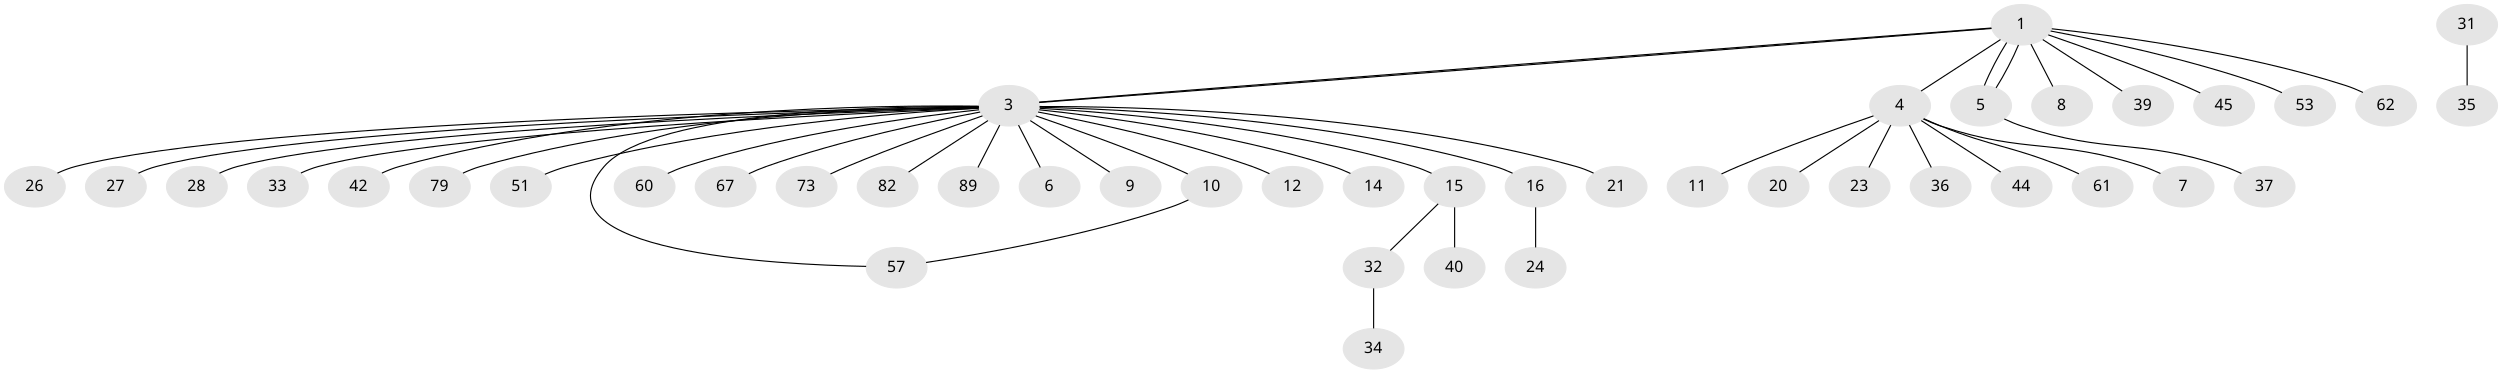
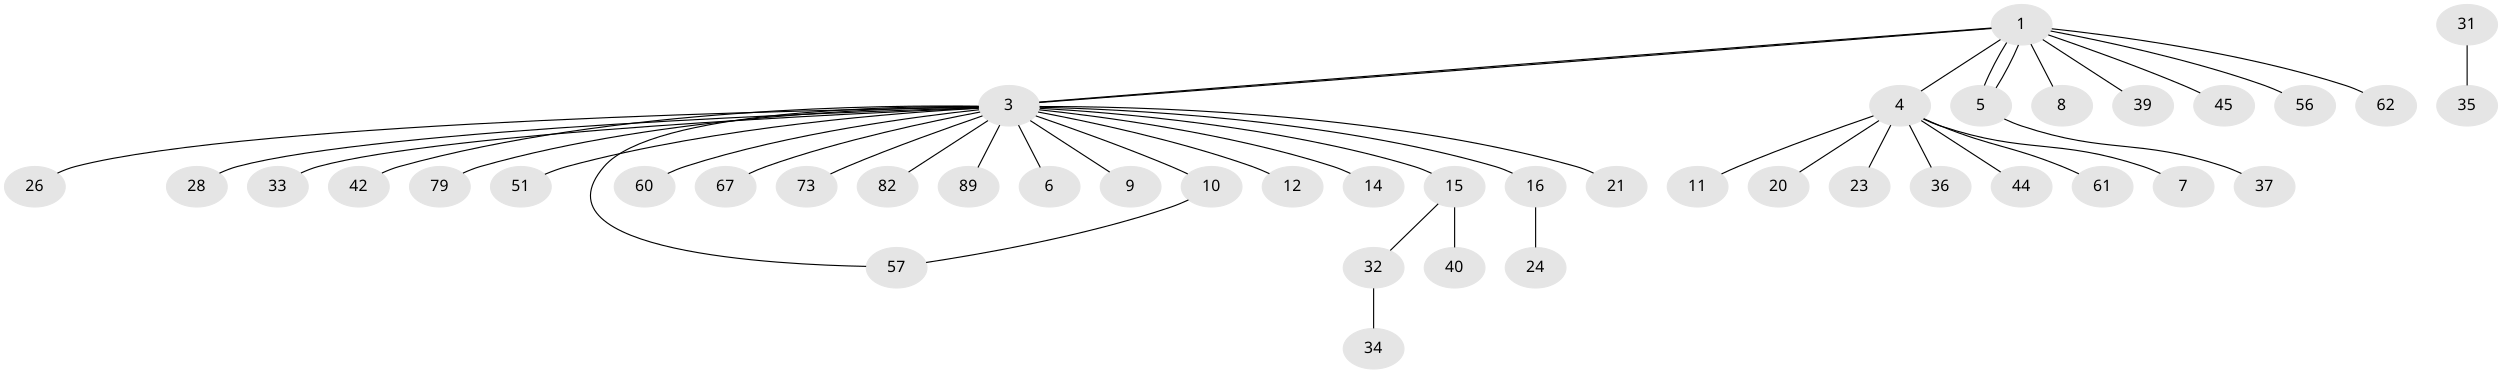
(2305, 106) -> (2305, 106)
(116, 187) -> none
